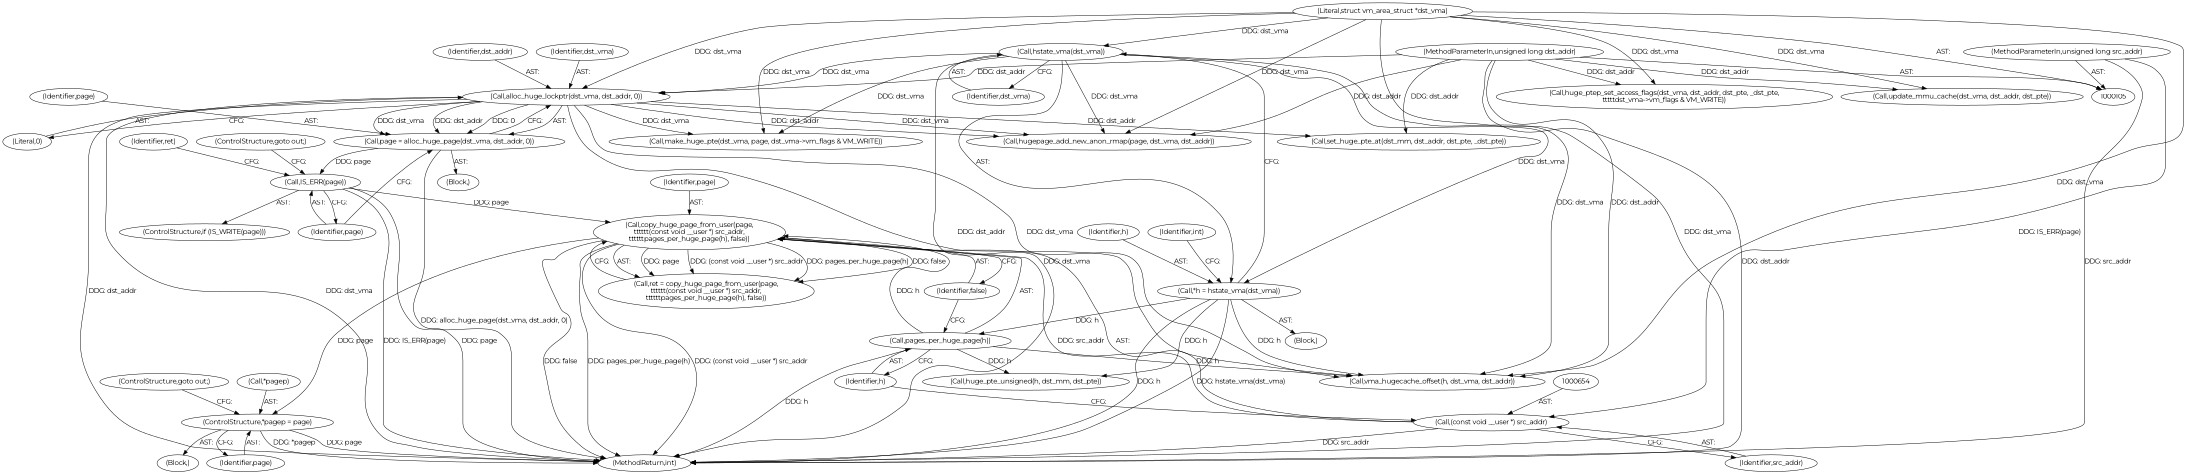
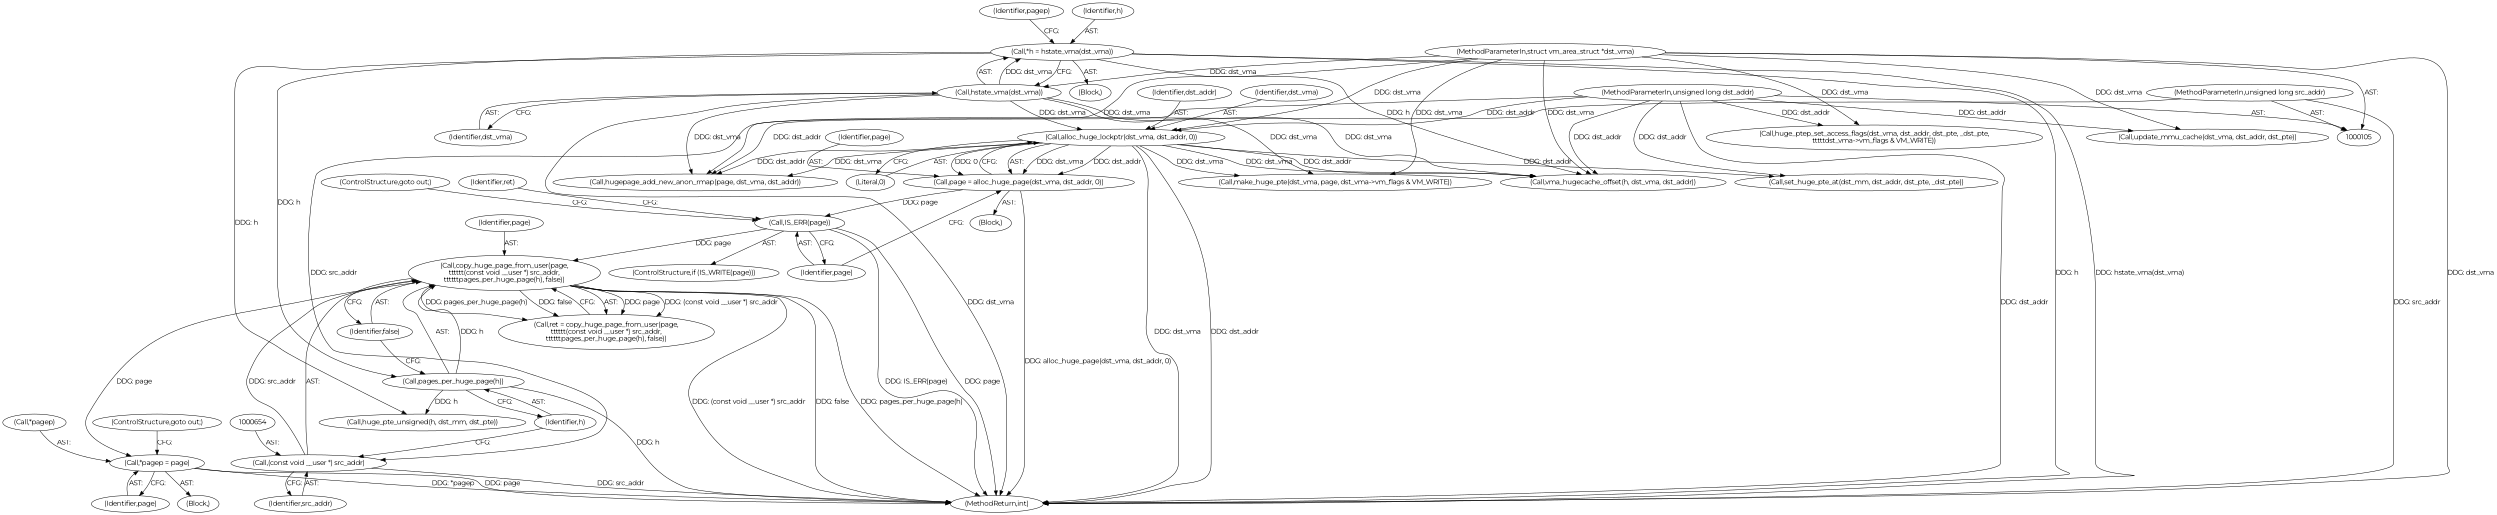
(1383, 11) -> (1545, 52)
(1182, 232) -> (1022, 11)
(2050, 232) -> (334, 273)
(1161, 362) -> none
(257, 422) -> (157, 463)
